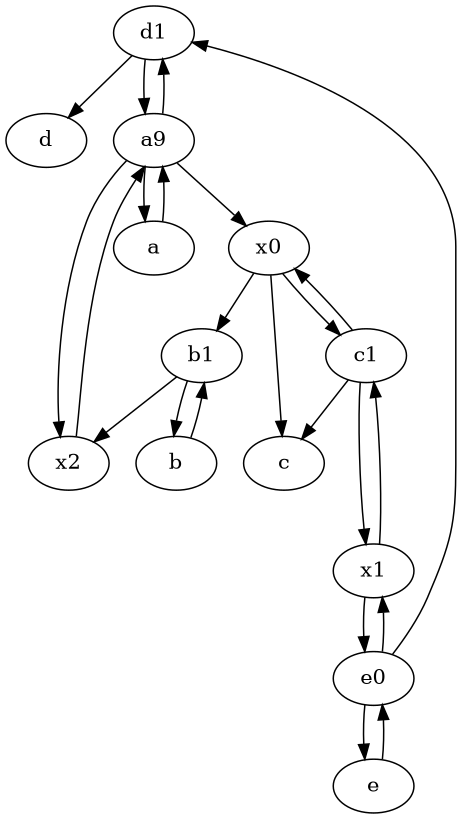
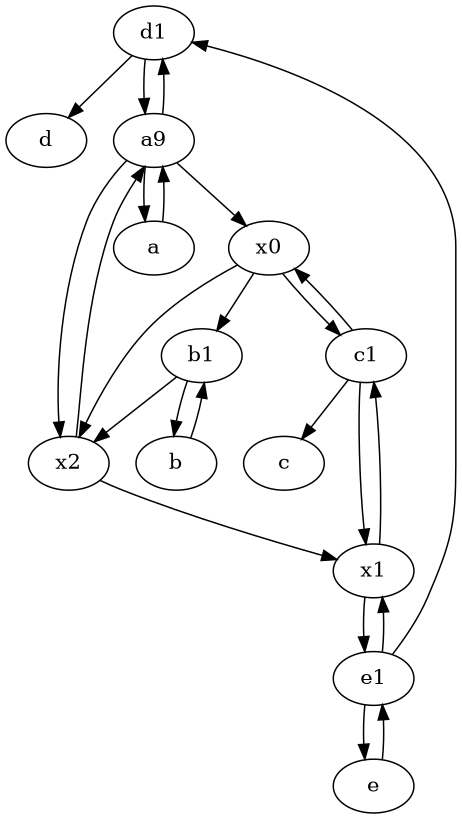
(276, 348) -> (147, 330)
none -> (210, 521)
(374, 678) -> (374, 678)
